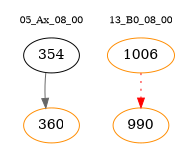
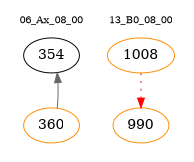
(52, 21) -> (52, 21)
(141, 55) -> (141, 55)
(45, 86) -> (58, 95)
